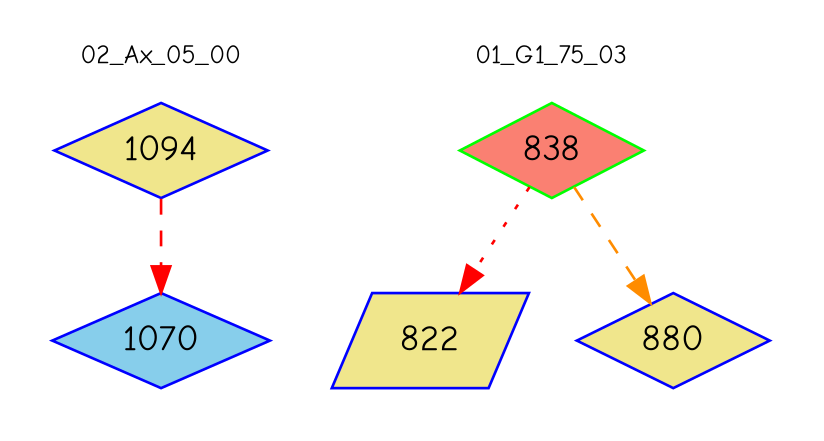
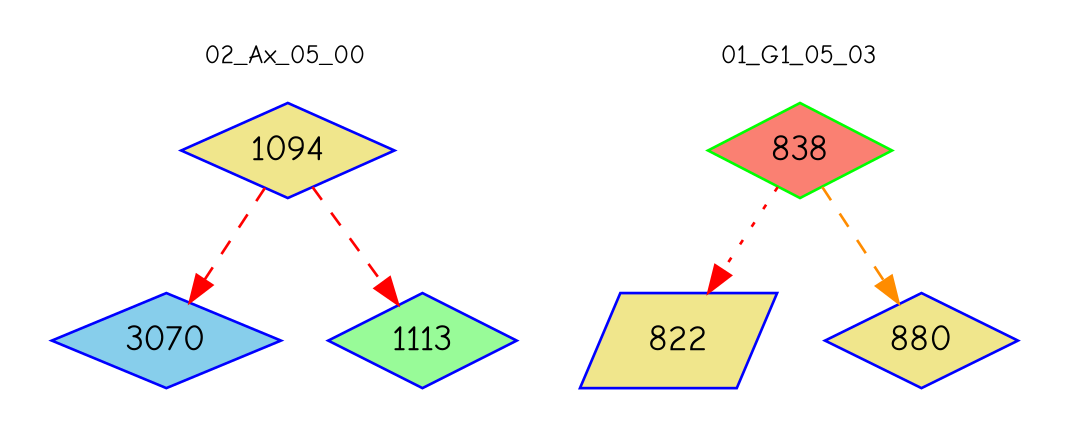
(552, 57) -> (800, 57)
(161, 341) -> (166, 341)
none -> (422, 341)
